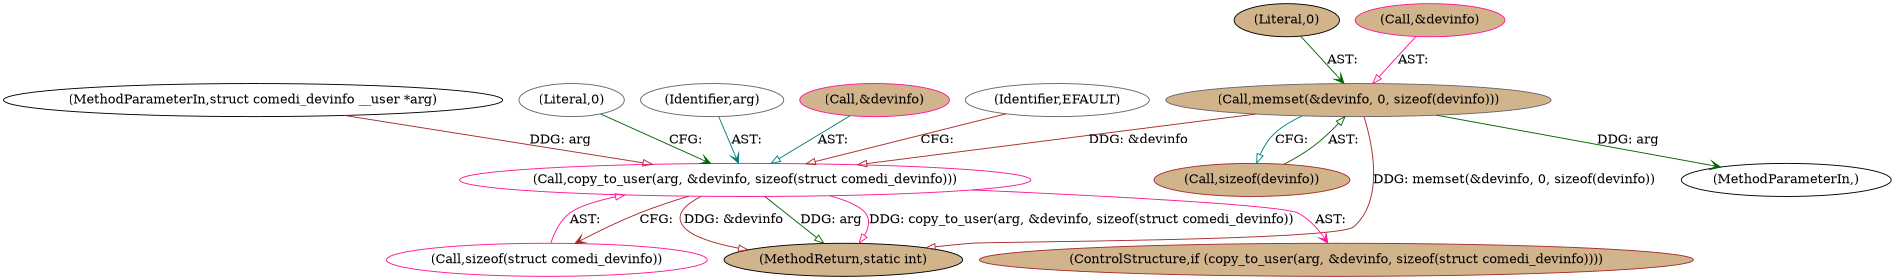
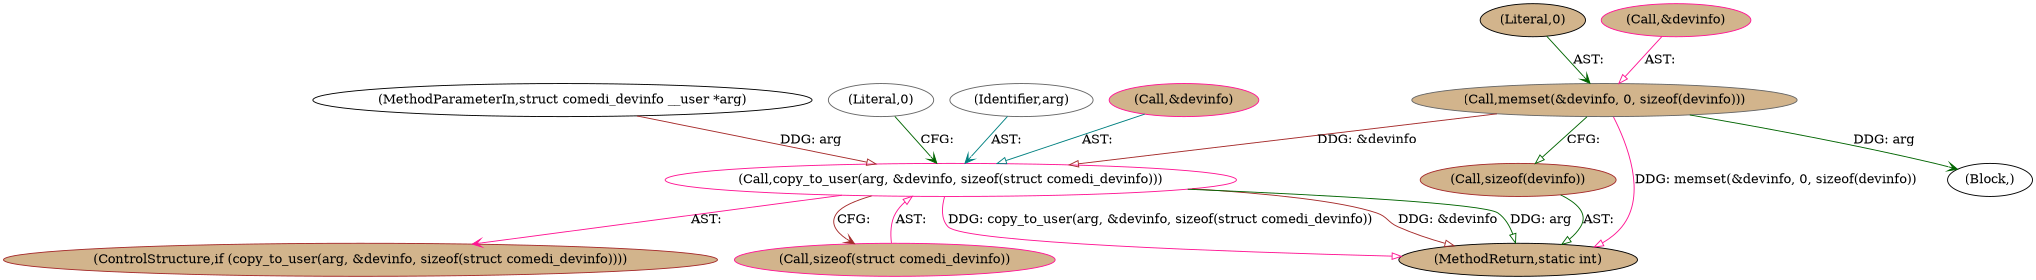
(1057, 100) -> none
(1277, 131) -> (1565, 137)
(1313, 146) -> (1582, 214)
(1786, 180) -> (1990, 180)
(1203, 239) -> (1634, 184)
(547, 260) -> (895, 260)
